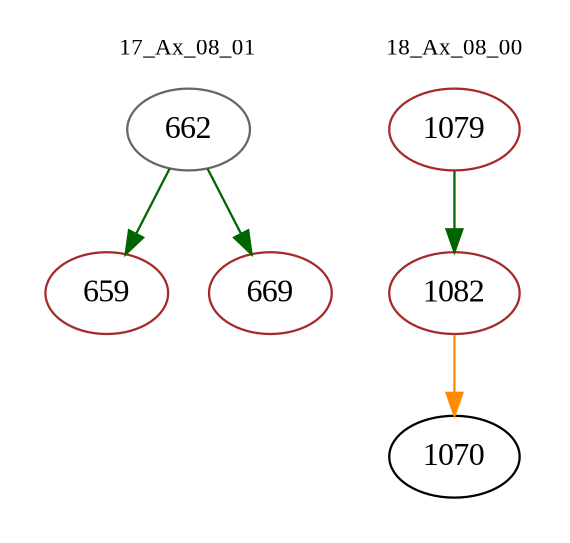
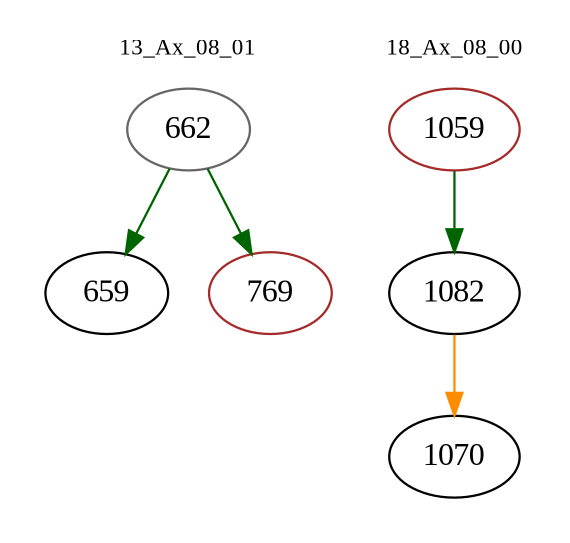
(189, 49) -> (189, 49)
(454, 130) -> (454, 130)
(107, 293) -> (107, 293)
(270, 293) -> (270, 293)
(454, 293) -> (454, 293)
